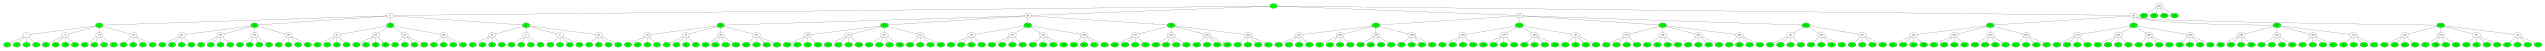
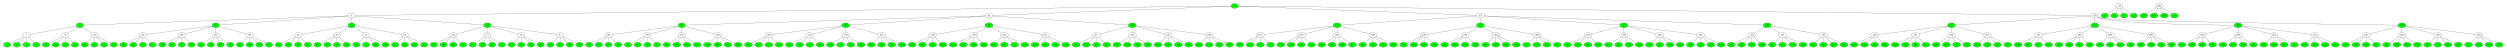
(116, 30) -> none
